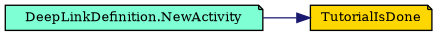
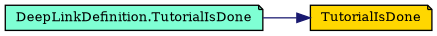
(134, 18) -> (134, 18)
